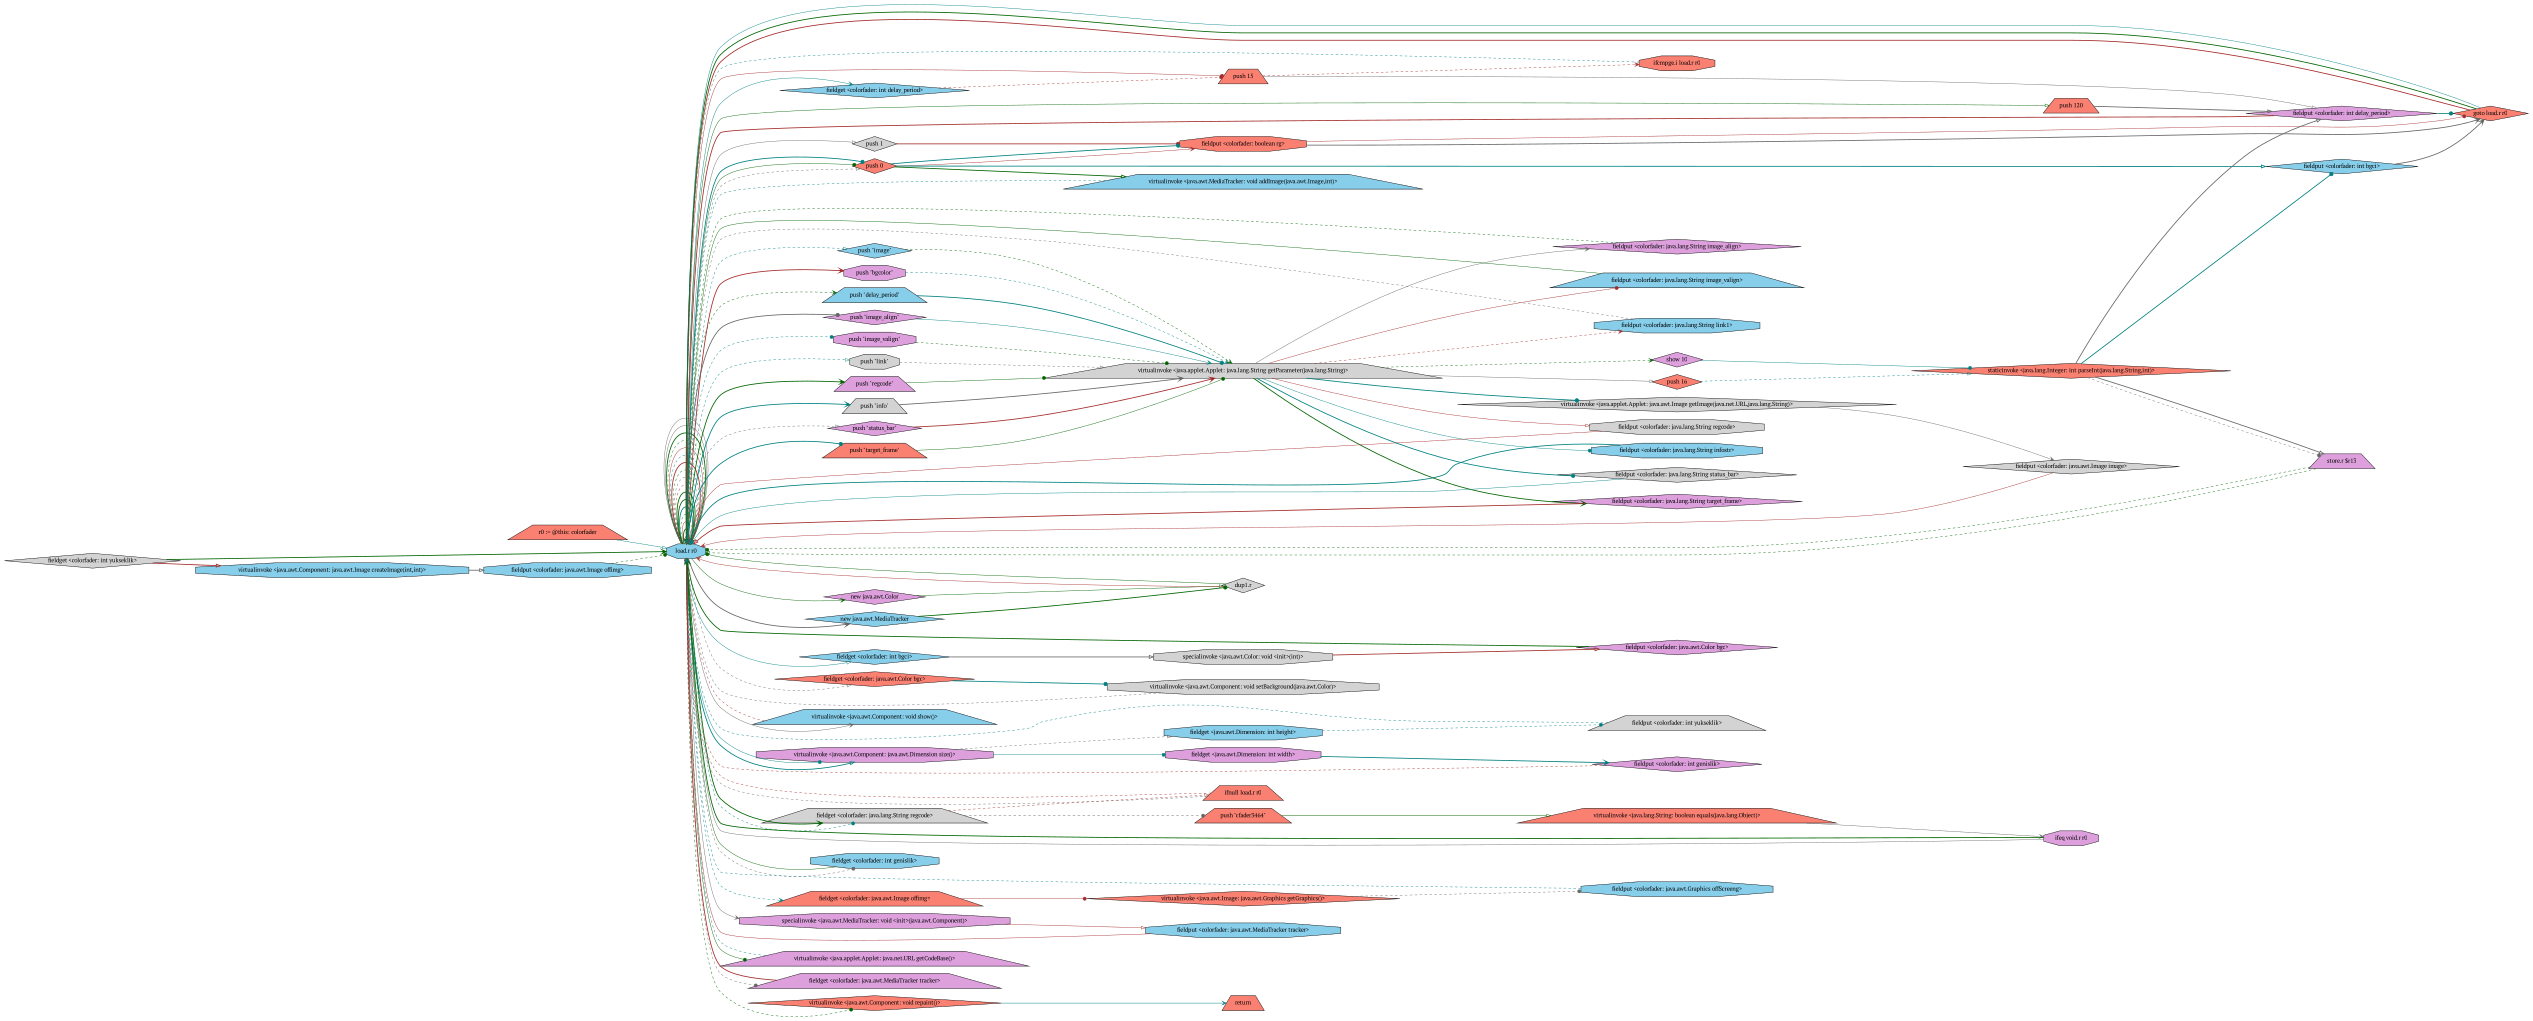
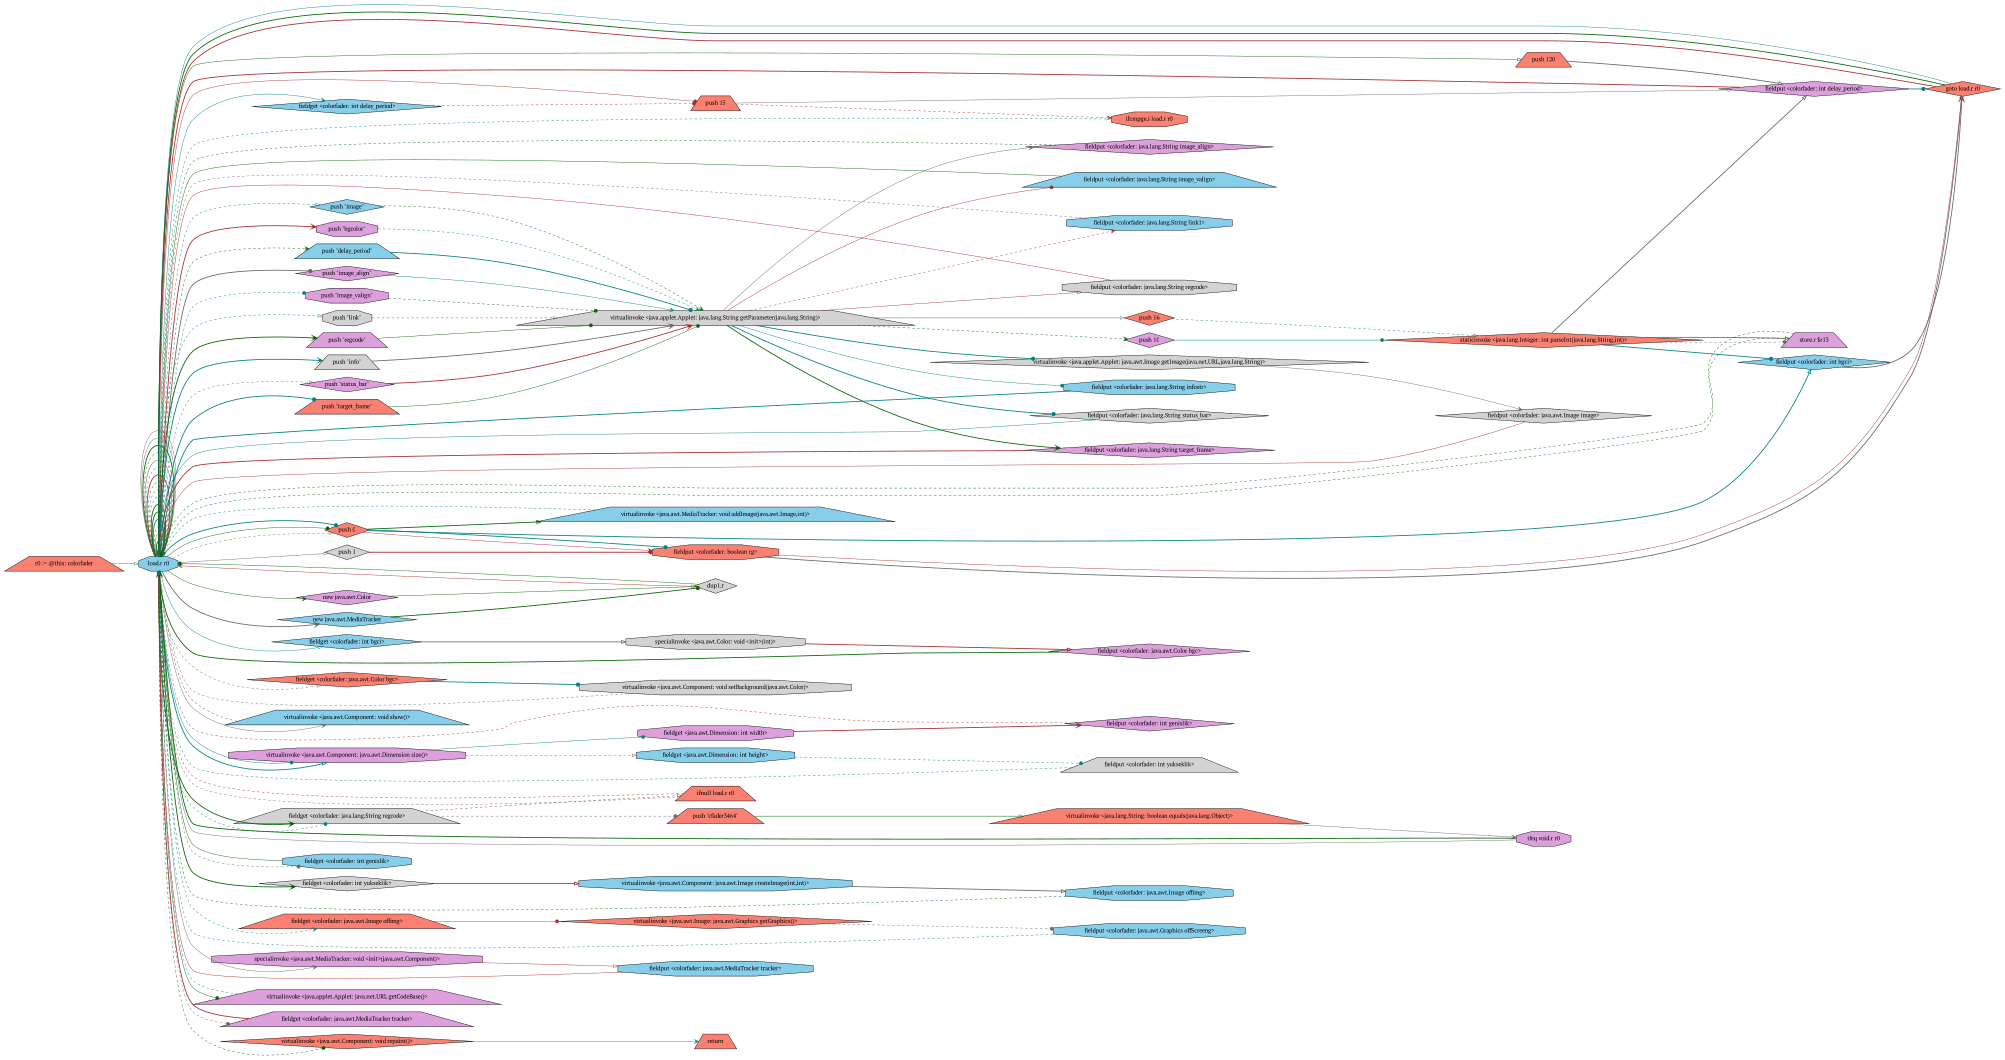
(1677, 360) -> (1149, 340)
(414, 556) -> (173, 784)
(1463, 760) -> (935, 728)
